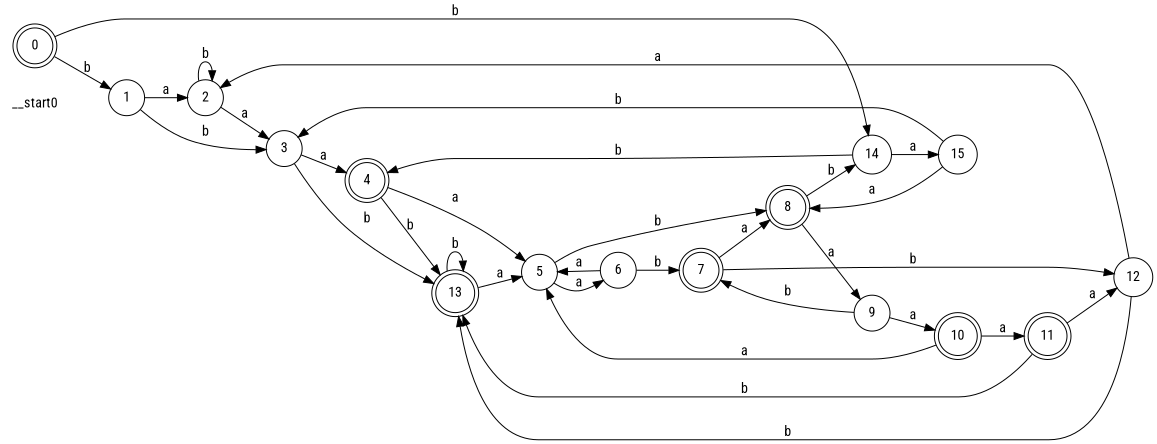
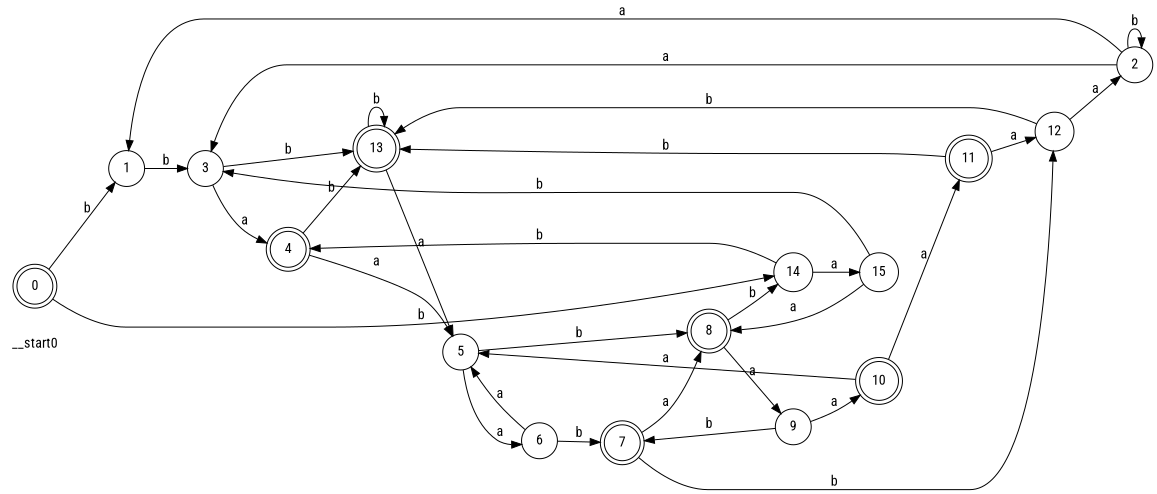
(161, 98) -> (590, 19)
